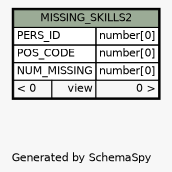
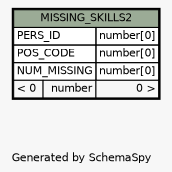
(80, 89) -> (72, 89)
